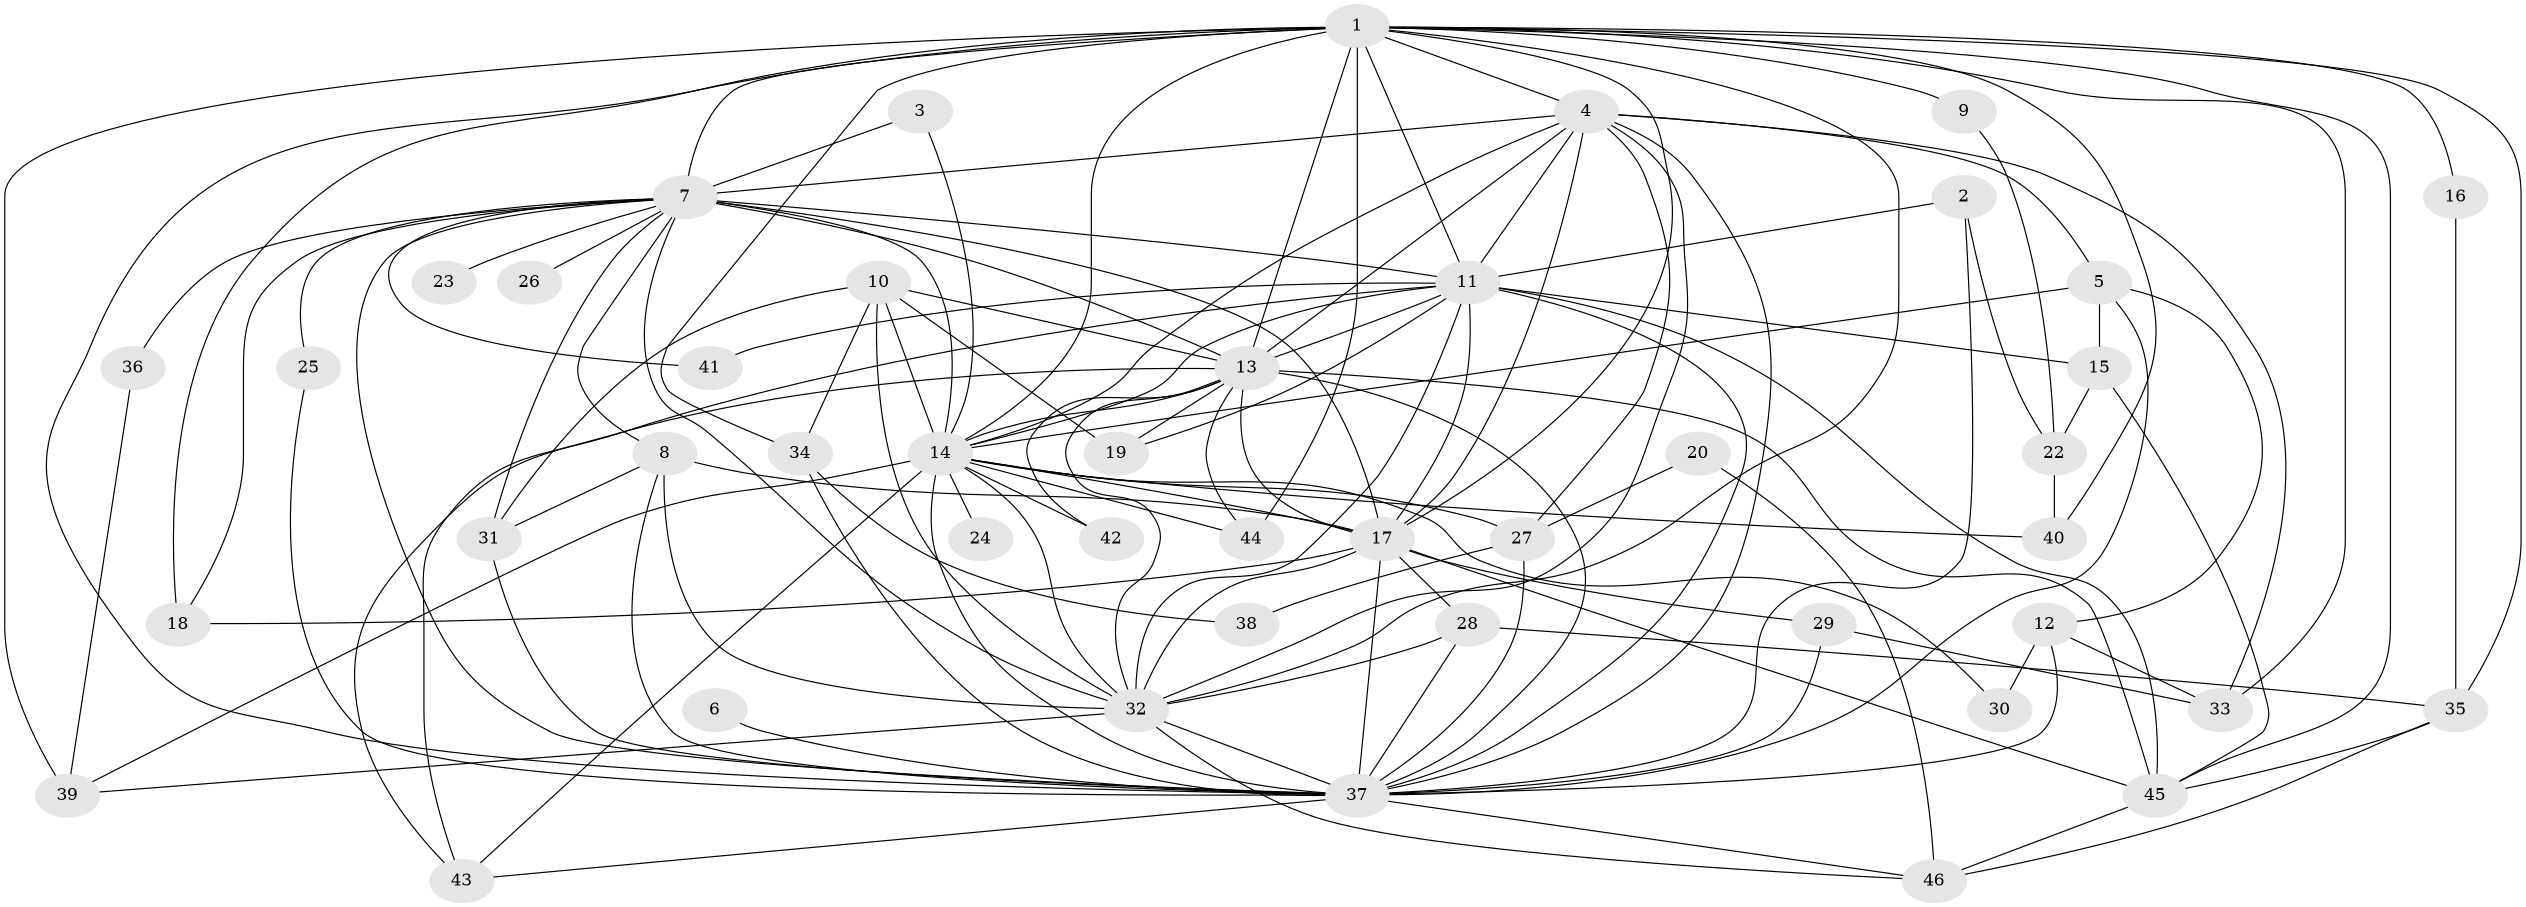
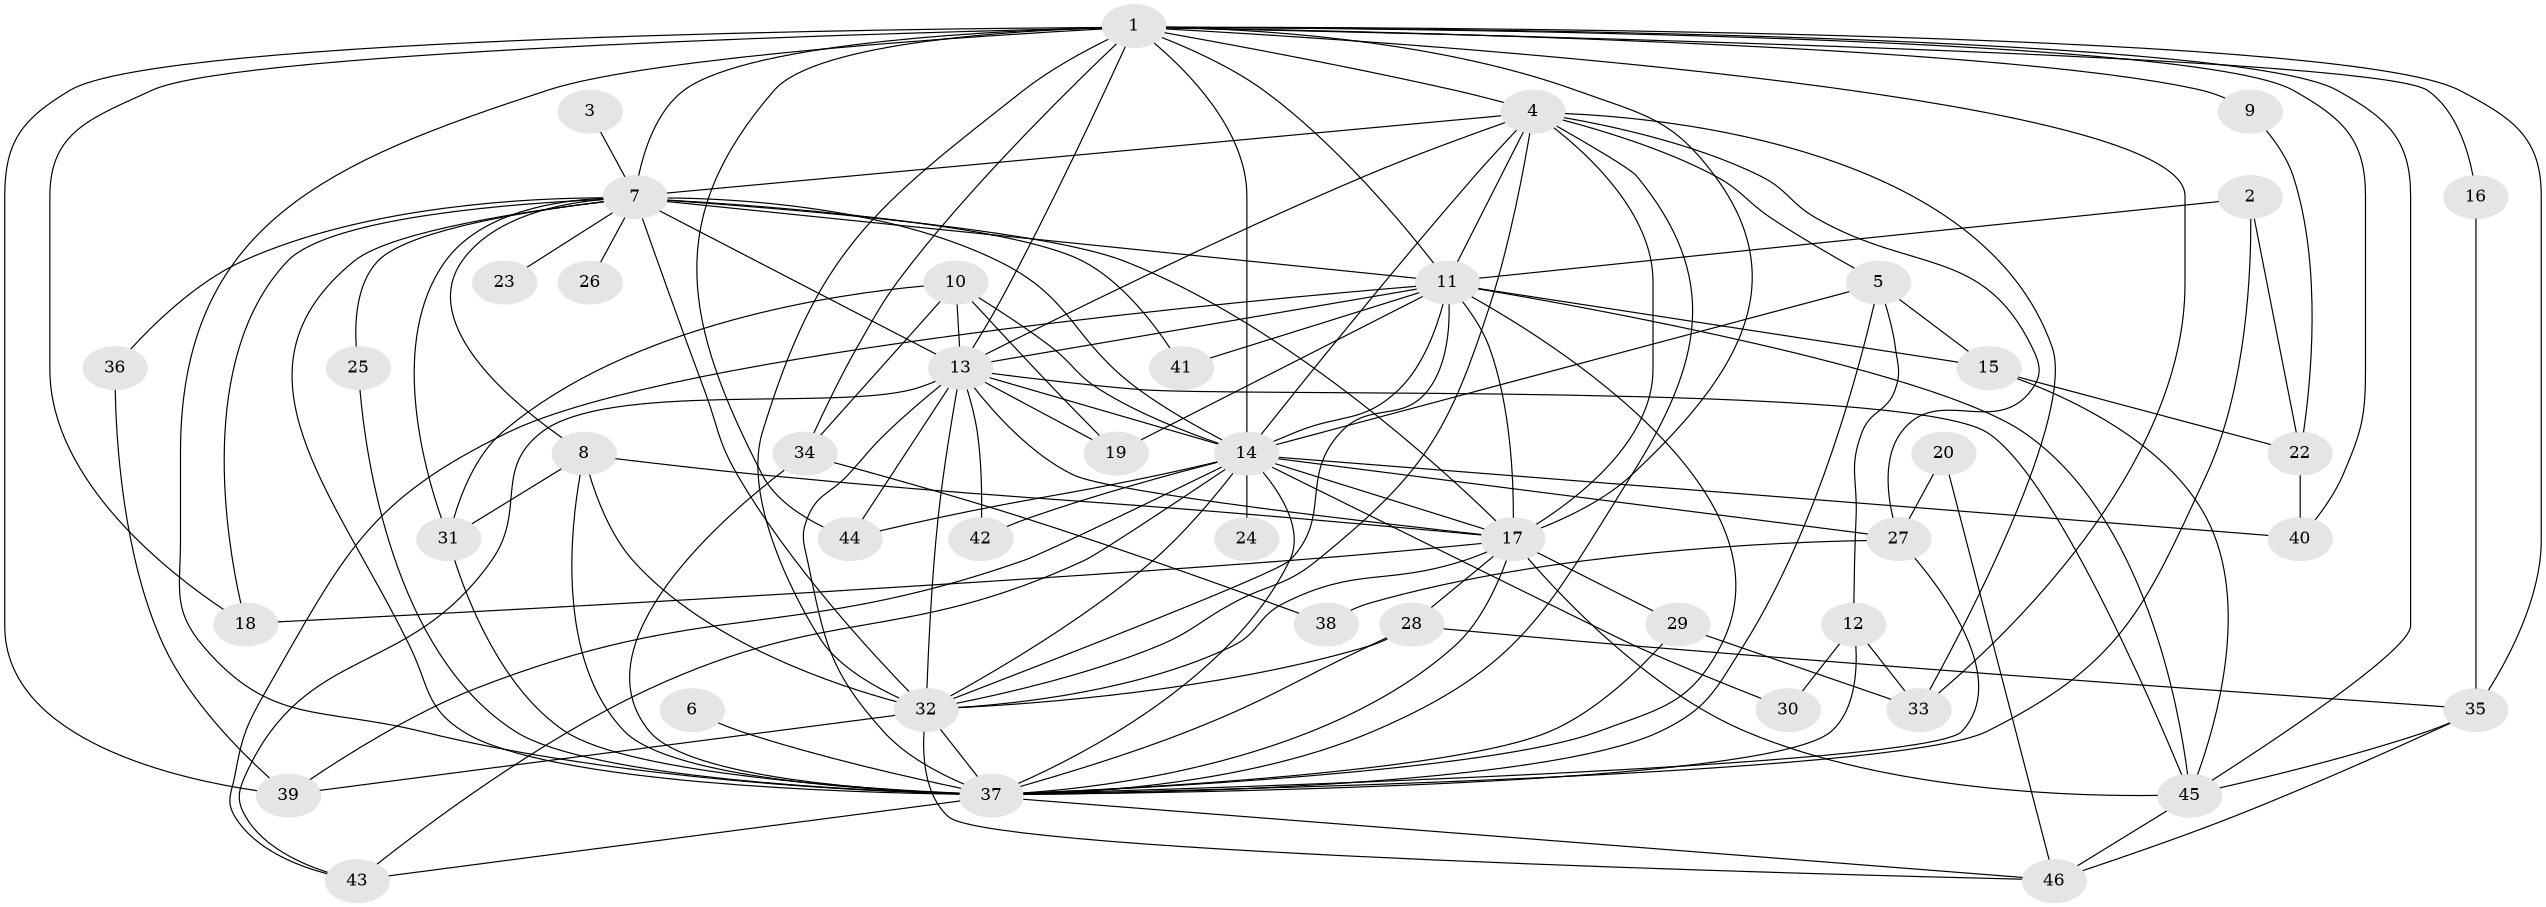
(969, 282) -> none
(925, 541) -> none
